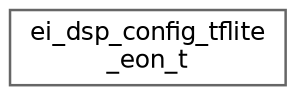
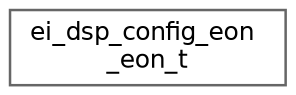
(148, 48) -> (148, 48)
